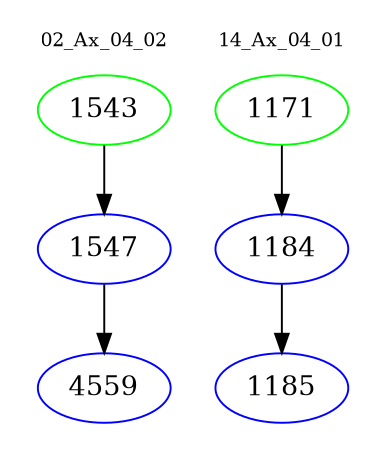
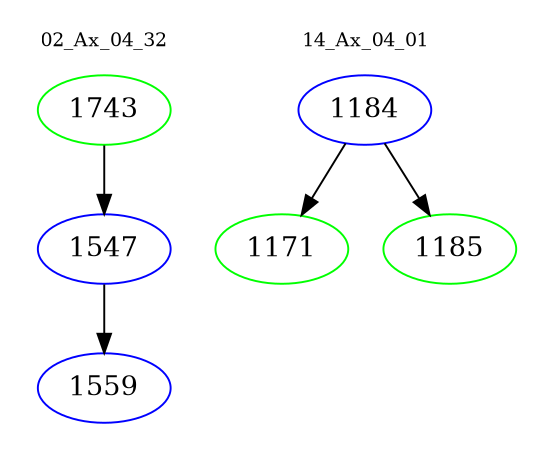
(104, 42) -> (104, 42)
(104, 110) -> (104, 110)
(282, 170) -> (329, 171)
(104, 388) -> (104, 388)
(282, 388) -> (450, 249)
